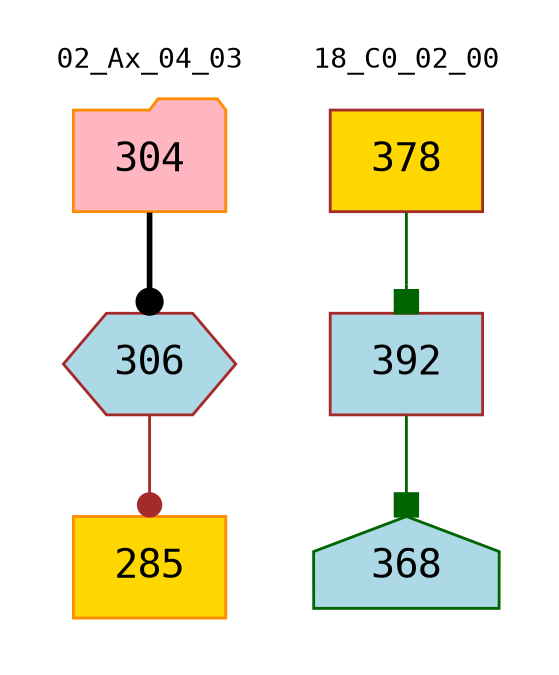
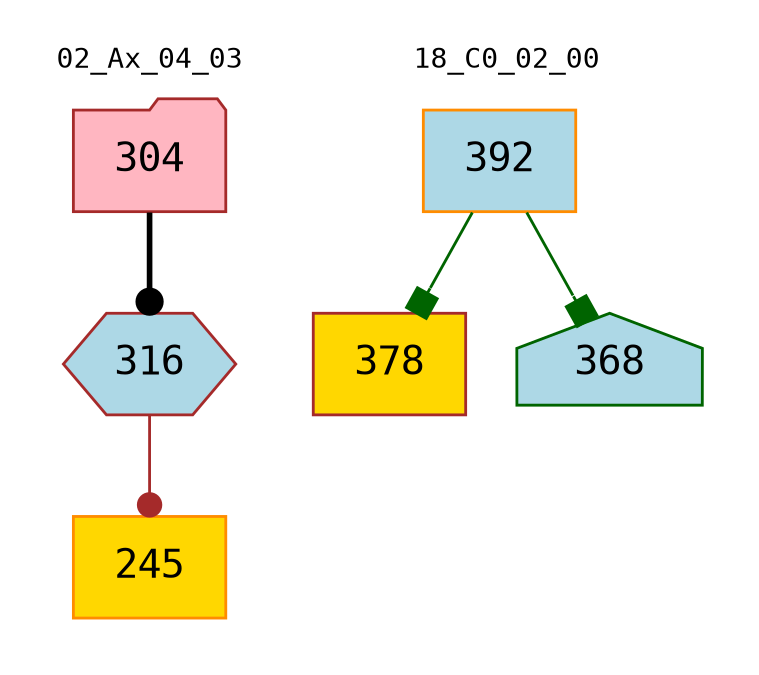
(150, 161) -> (150, 161)
(406, 249) -> (451, 250)
(150, 364) -> (150, 364)
(406, 364) -> (500, 161)
(150, 567) -> (150, 567)
